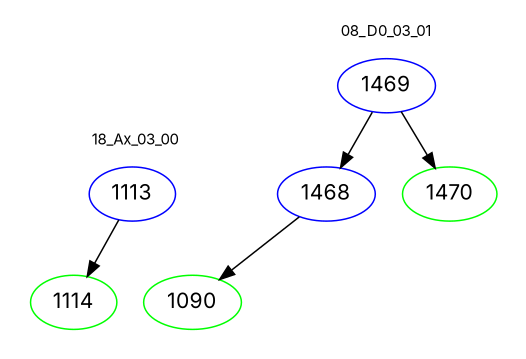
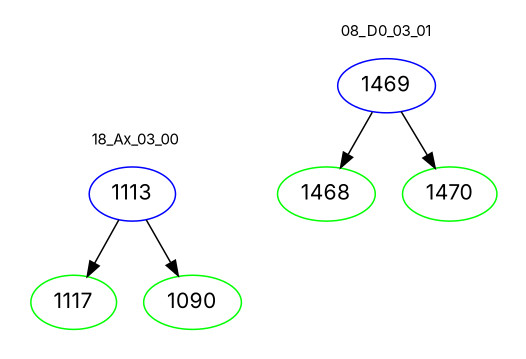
(326, 194) -> (326, 194)
(266, 243) -> (158, 241)
(74, 302) -> (74, 302)
